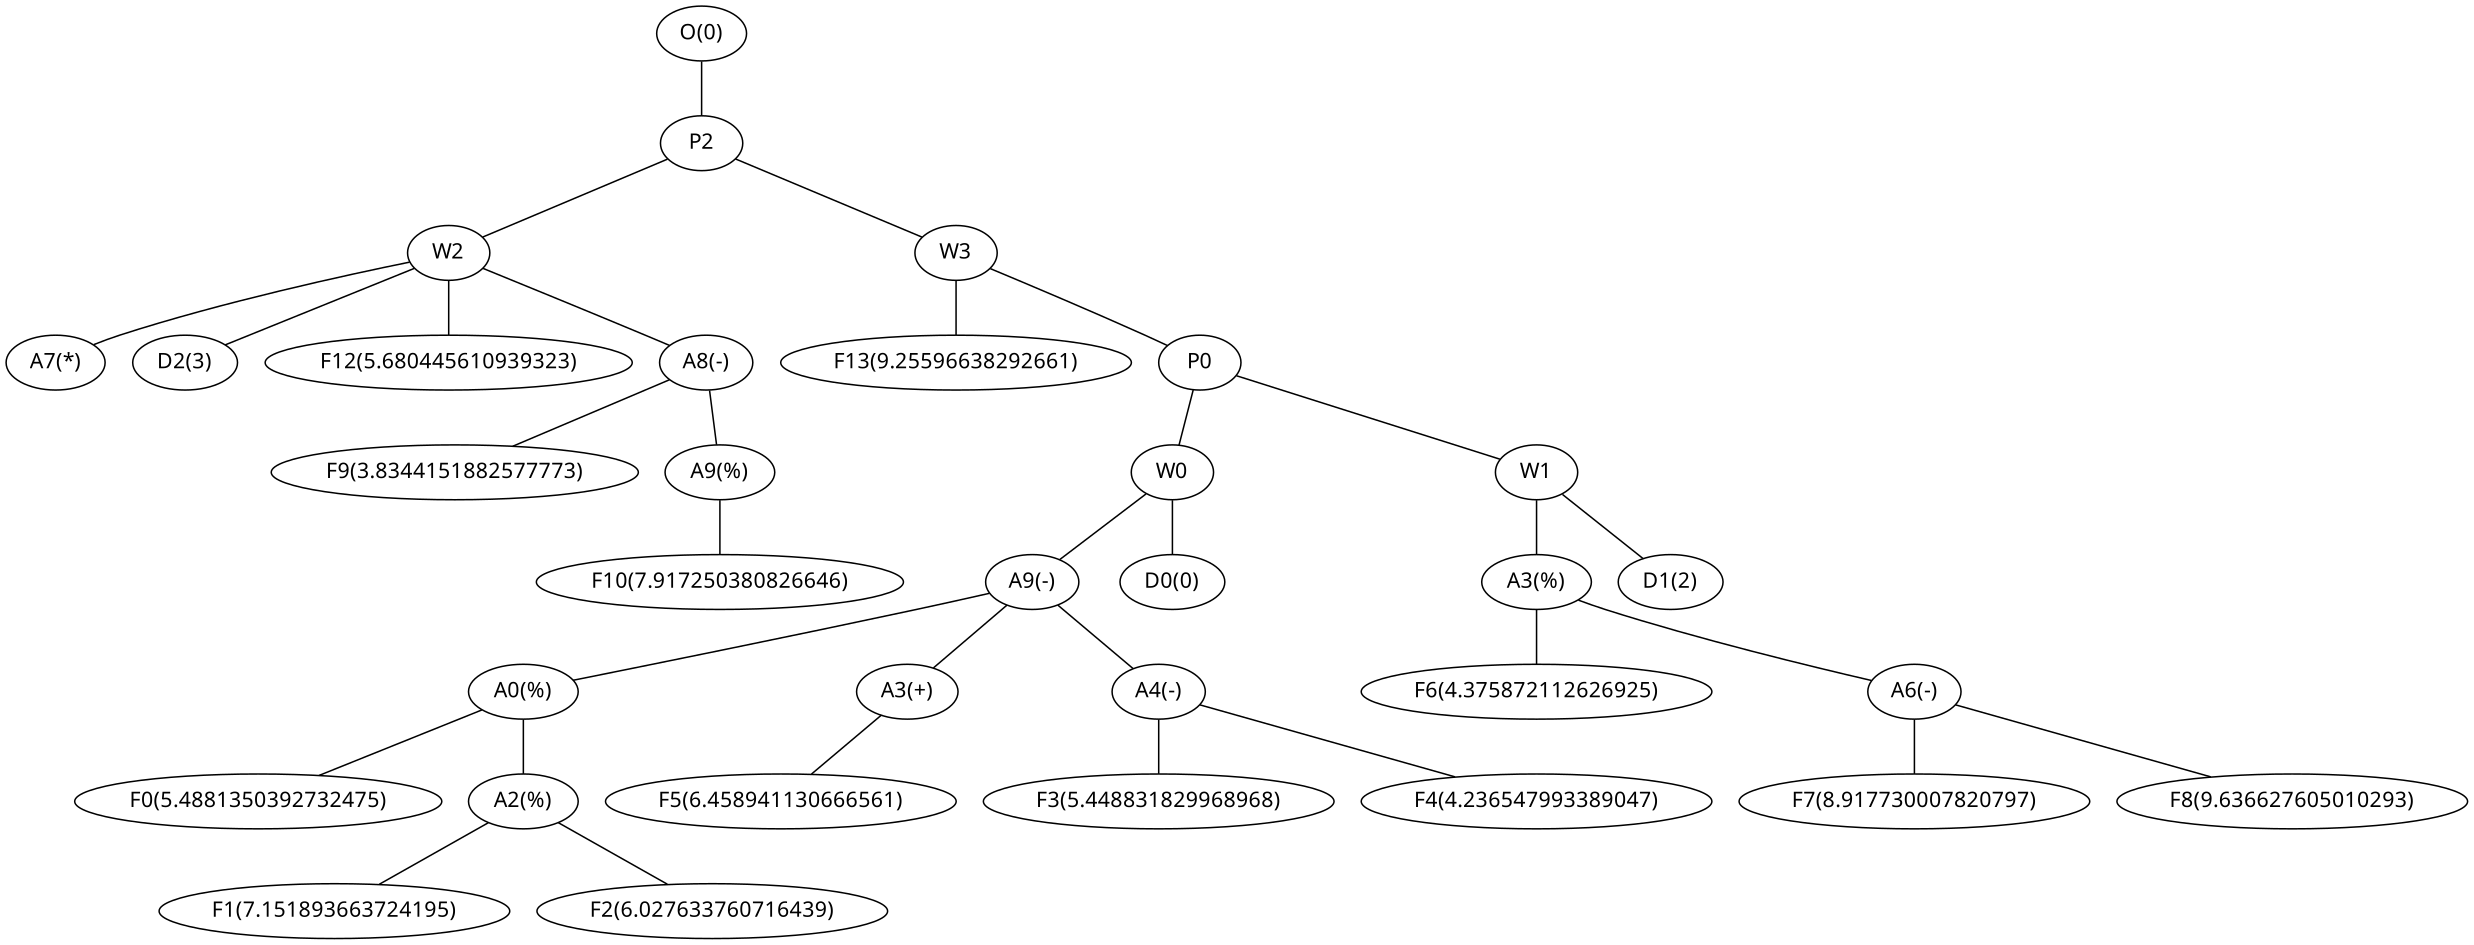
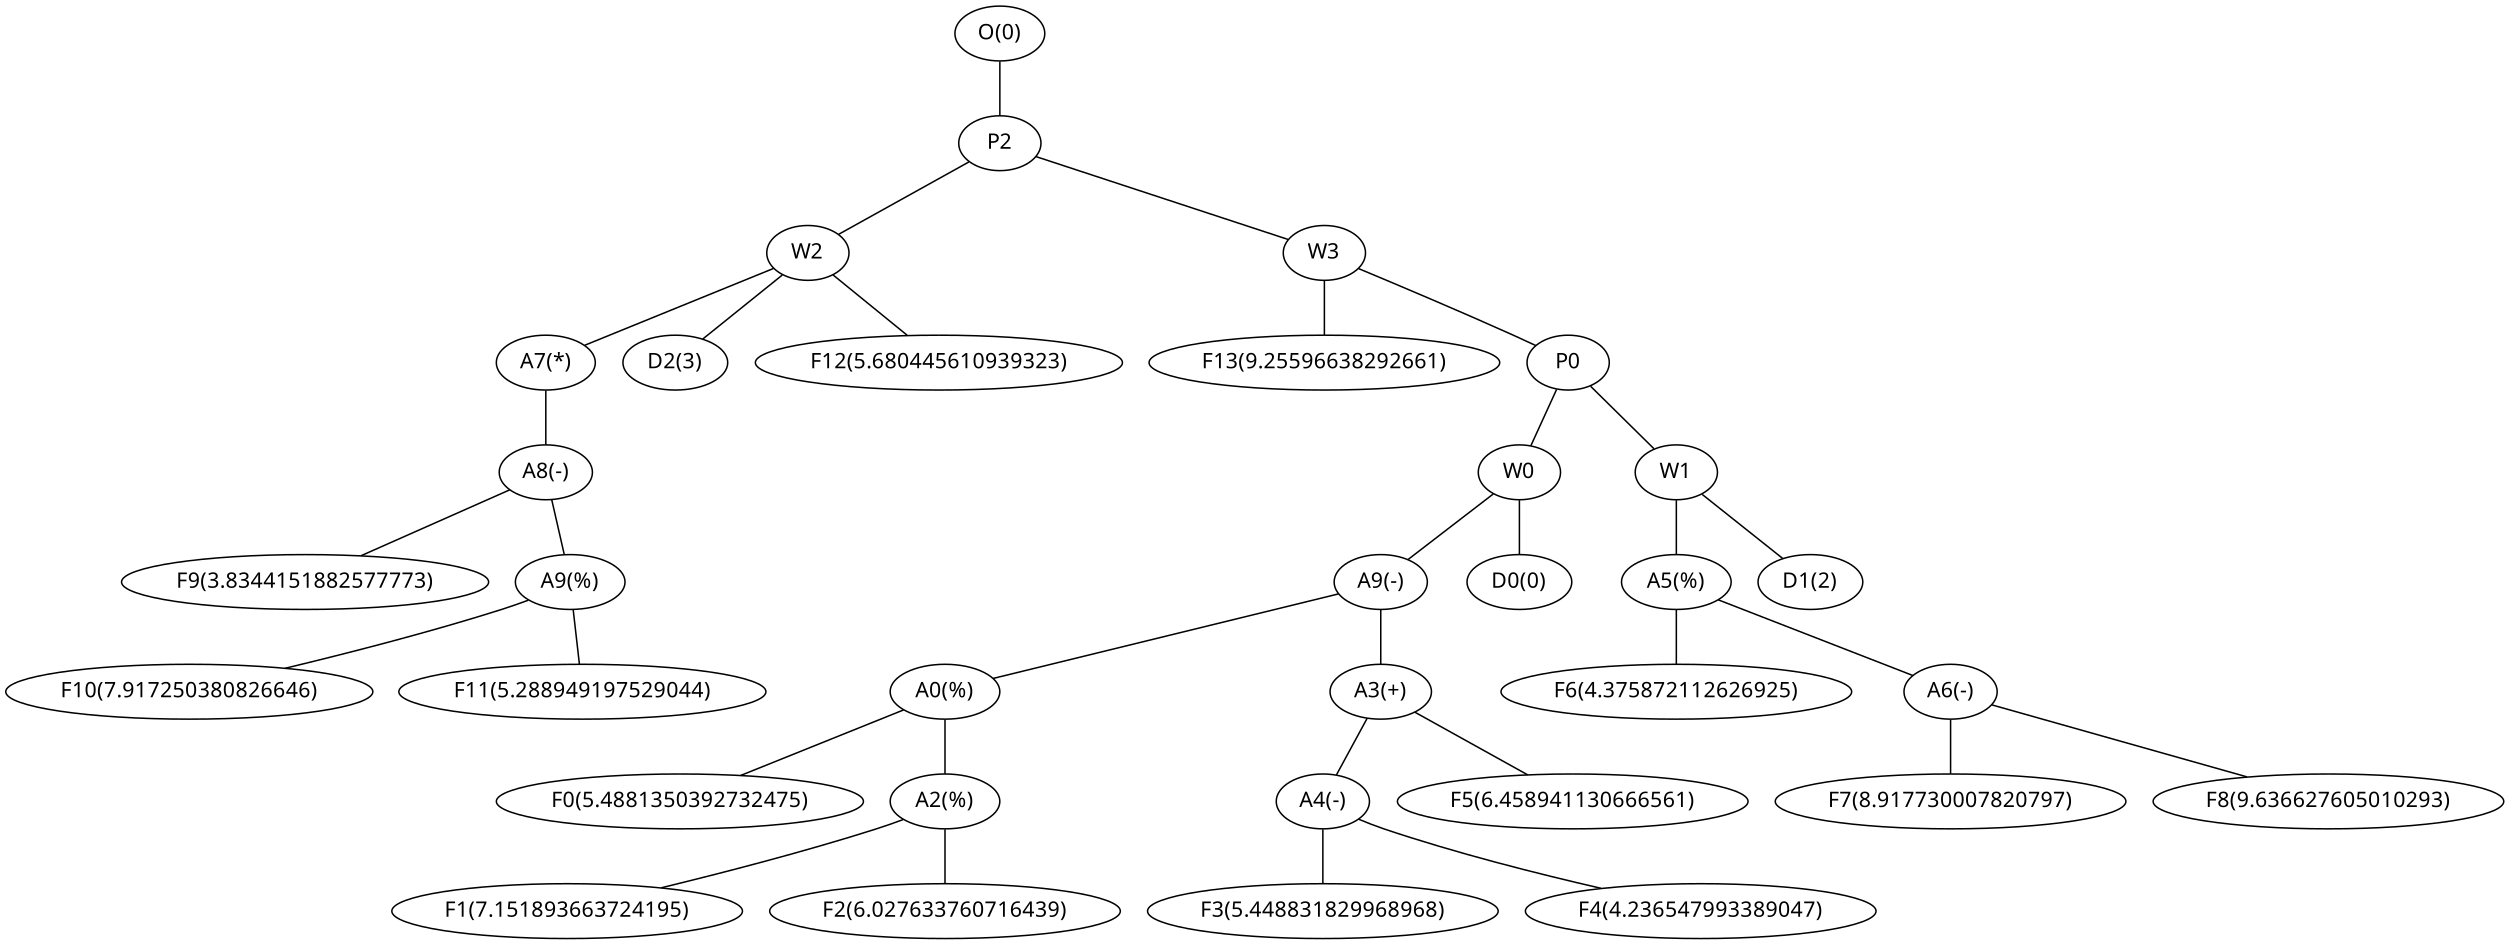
(576, 307) -> (546, 418)
(1537, 582) -> (1676, 582)
(1095, 637) -> (1352, 747)
none -> (582, 692)
